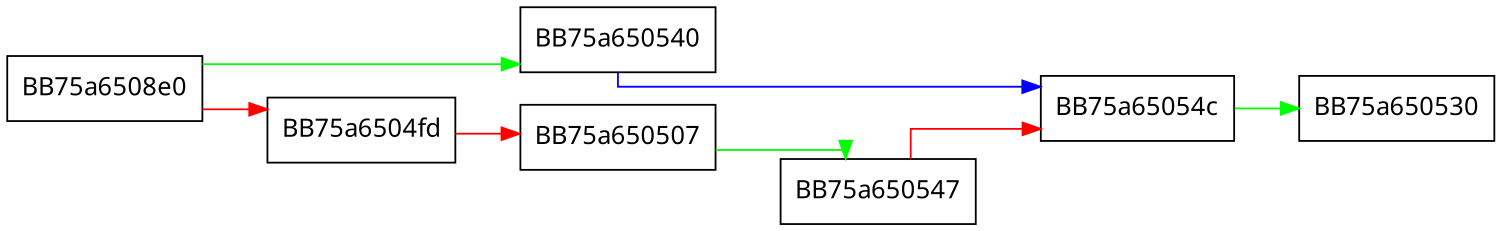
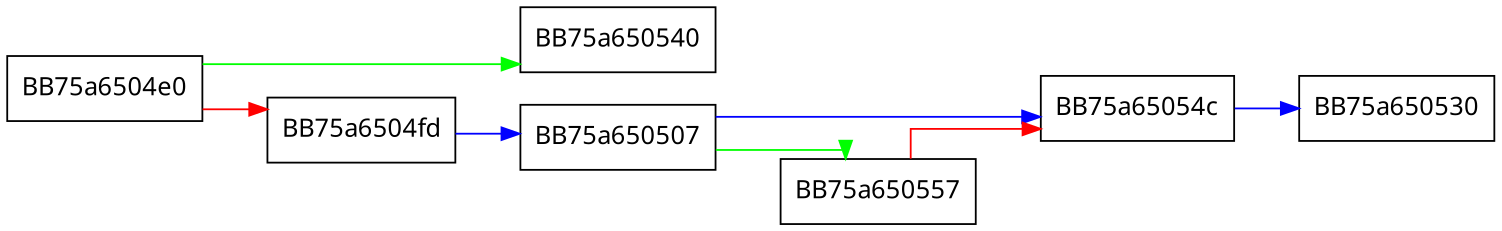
(813, 87) -> (869, 117)
(105, 89) -> (105, 89)
(1258, 108) -> (1258, 108)
(478, 134) -> (478, 134)
(878, 192) -> (878, 192)
